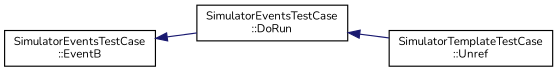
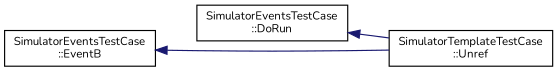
(182, 35) -> (278, 51)
